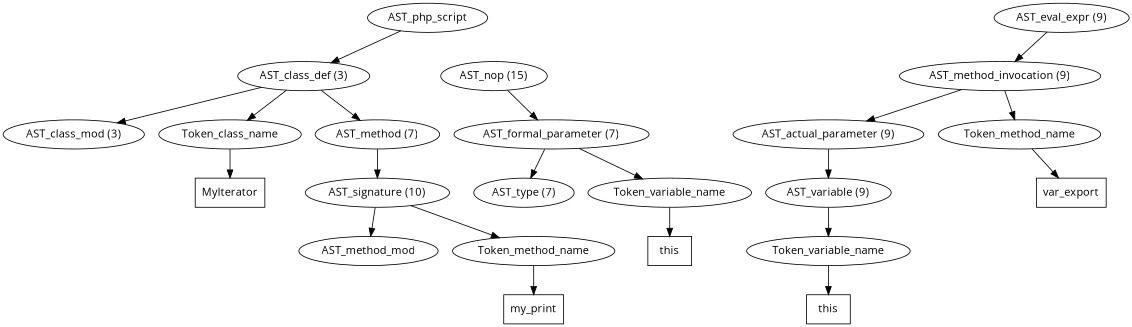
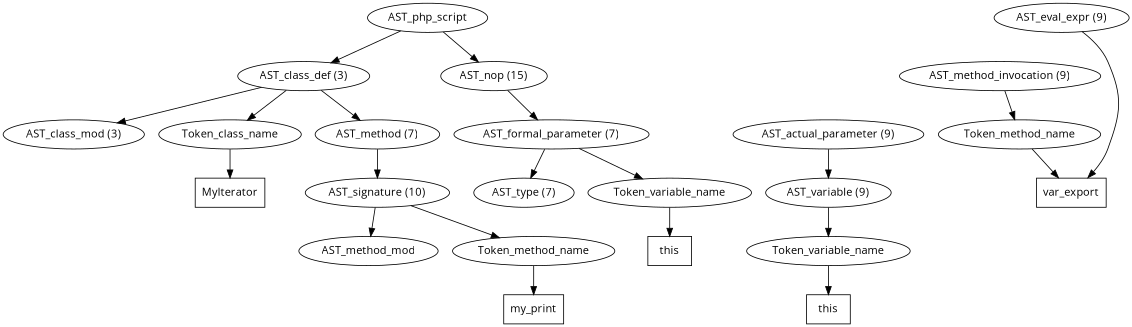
none -> (458, 44)
(1034, 44) -> (1118, 99)
(918, 104) -> none
